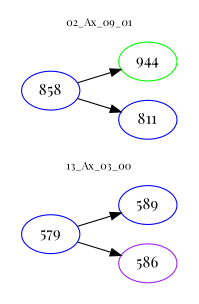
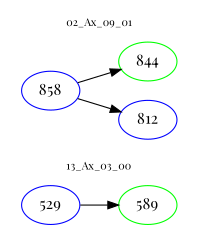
(148, 62) -> (148, 62)
(148, 120) -> (148, 120)
(148, 205) -> (148, 205)
(51, 234) -> (51, 205)
(148, 263) -> none
